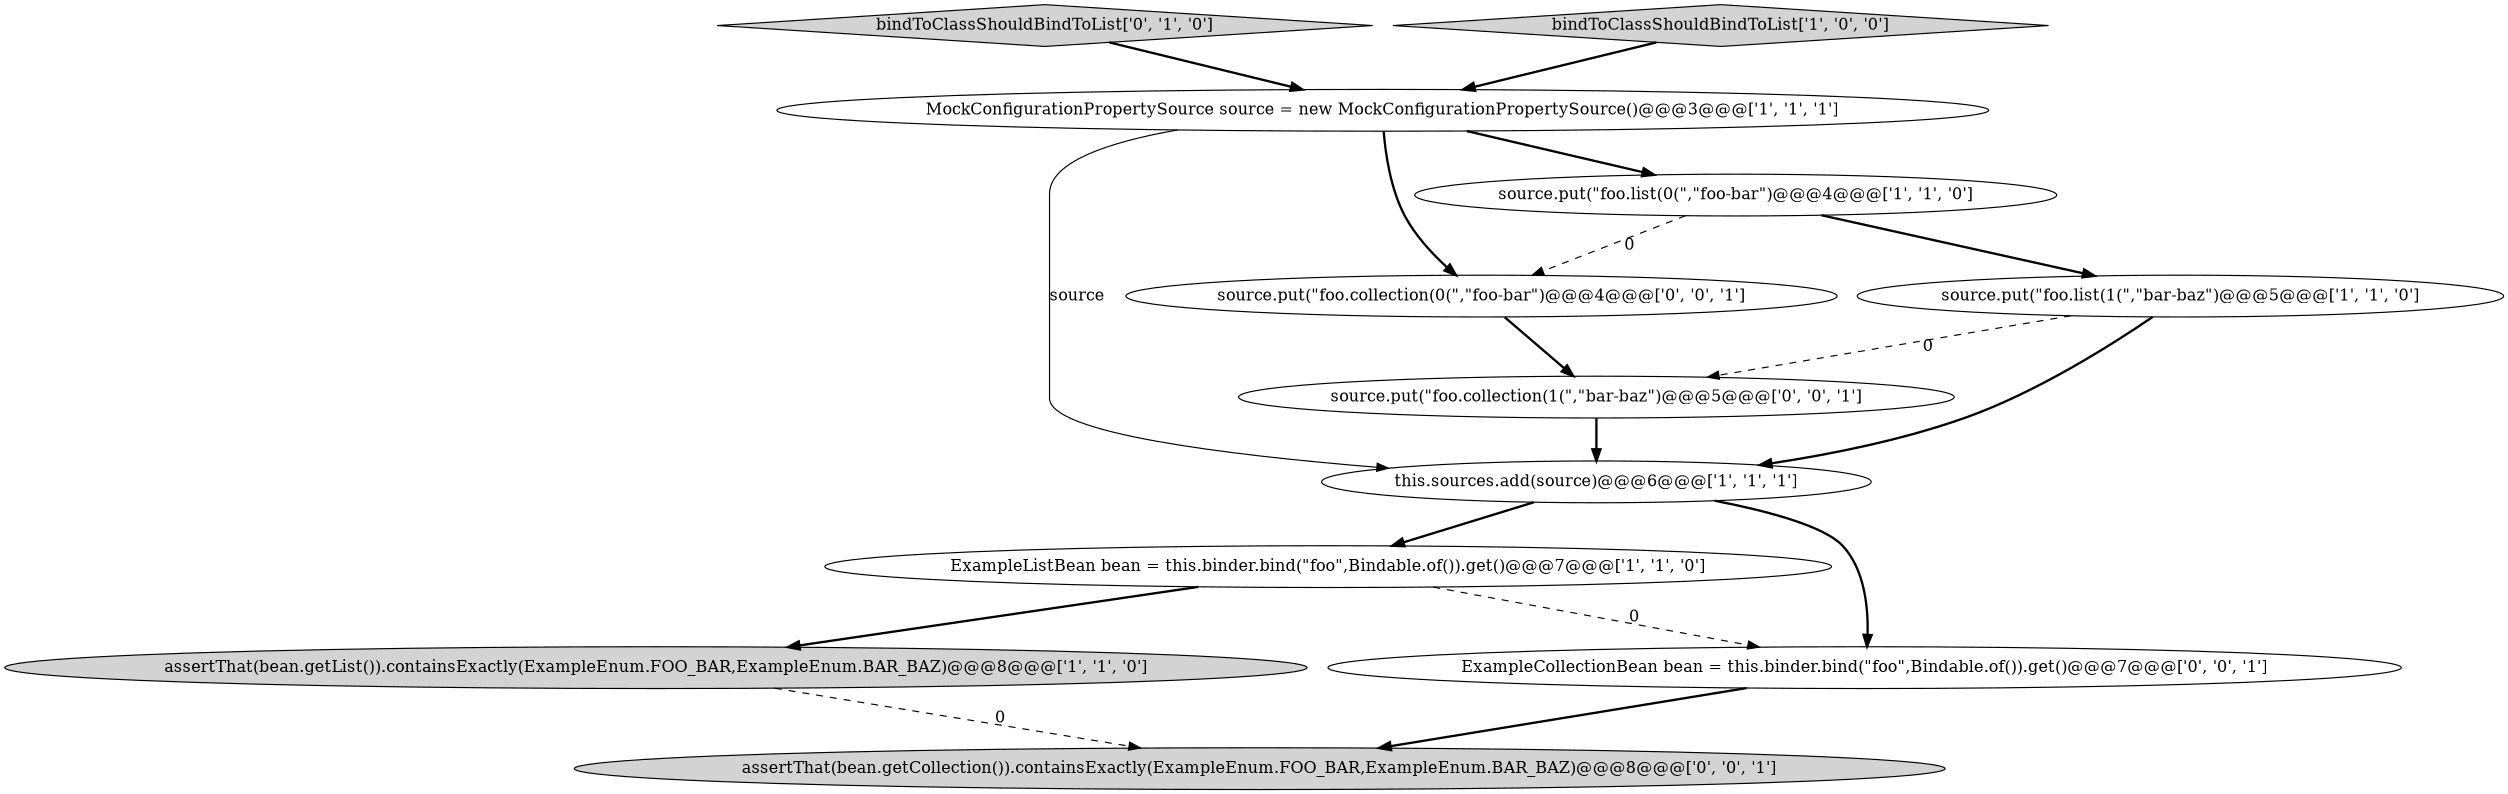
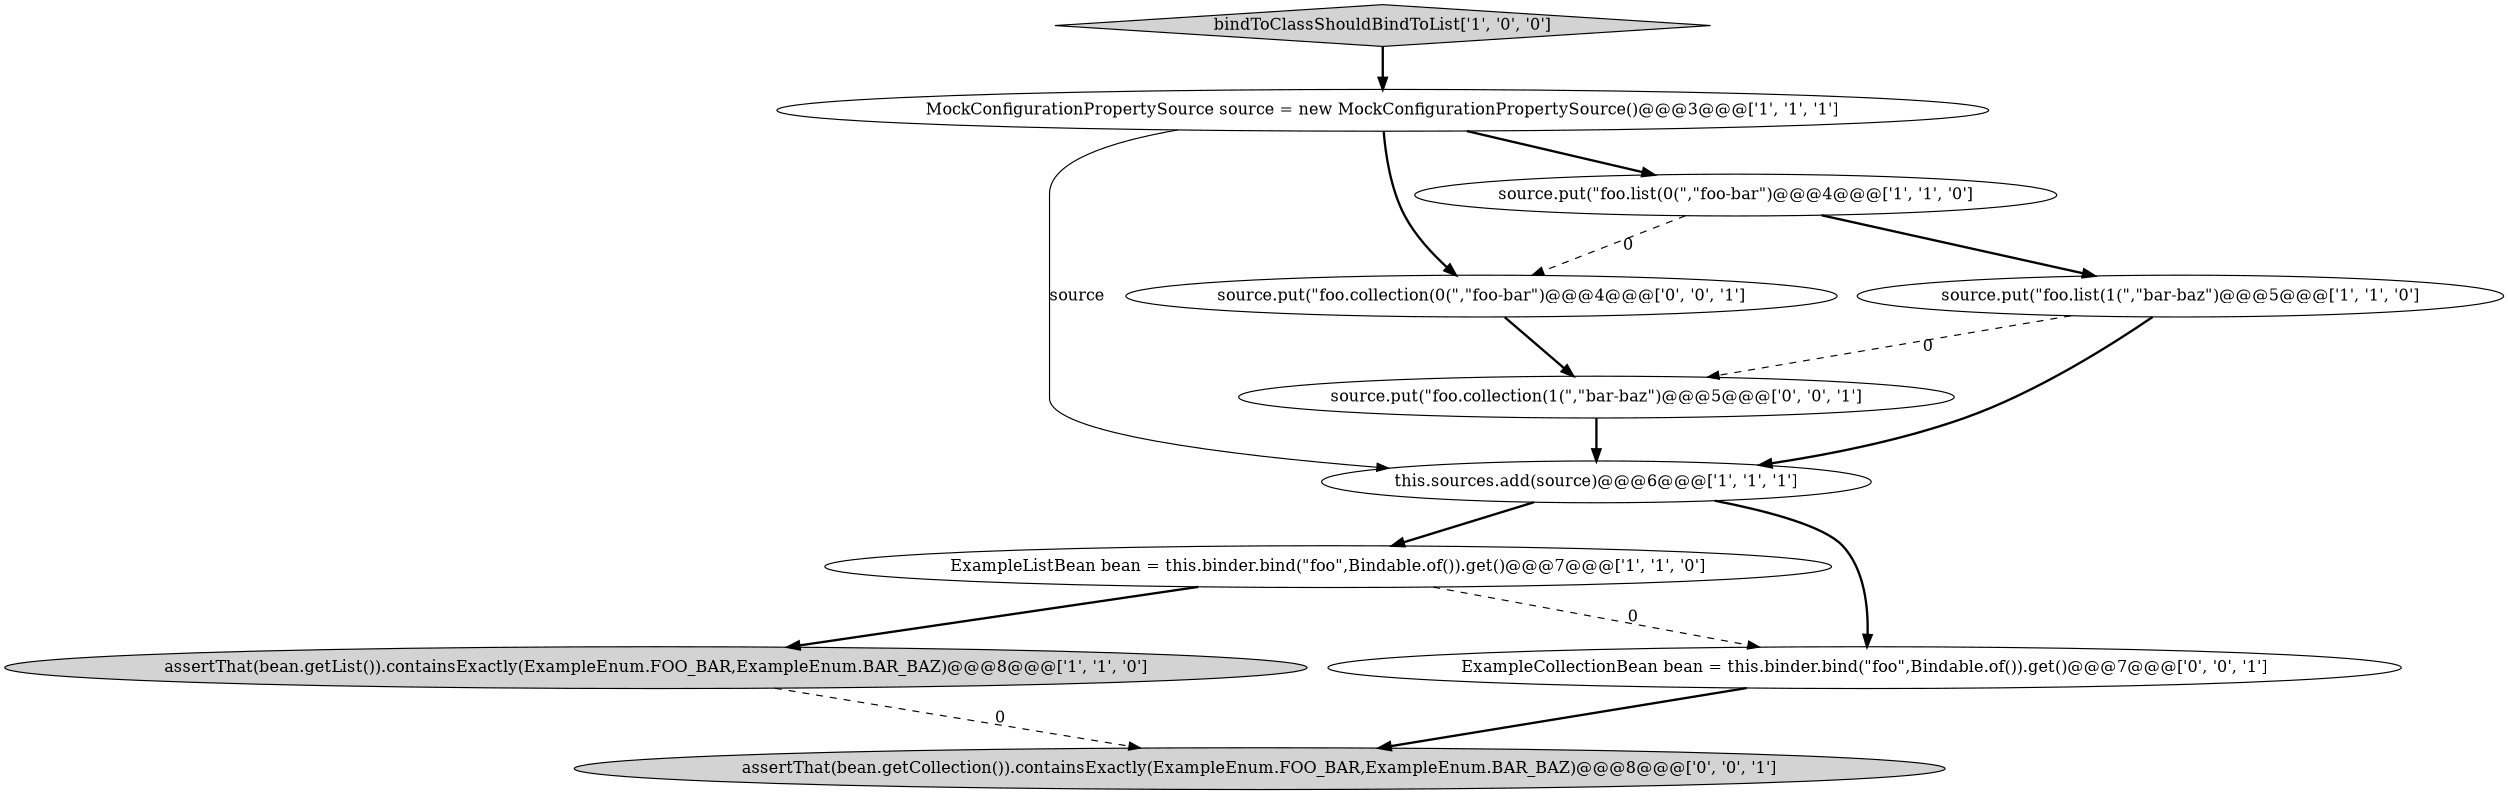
(1045, 26) -> none
